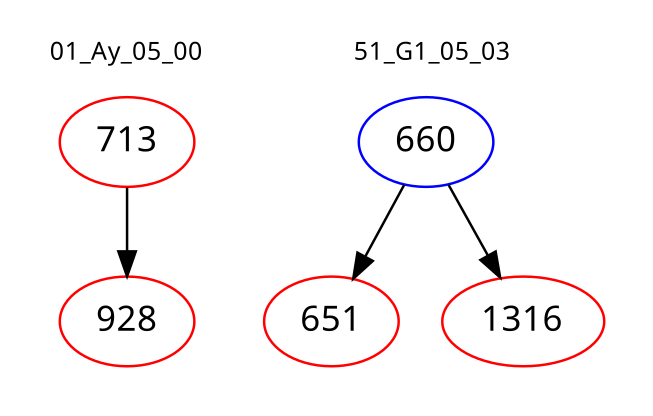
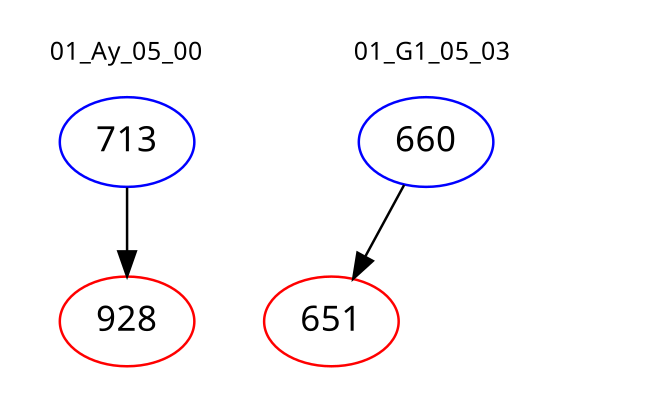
(434, 54) -> (434, 54)
(127, 142) -> (127, 142)
(523, 321) -> none
